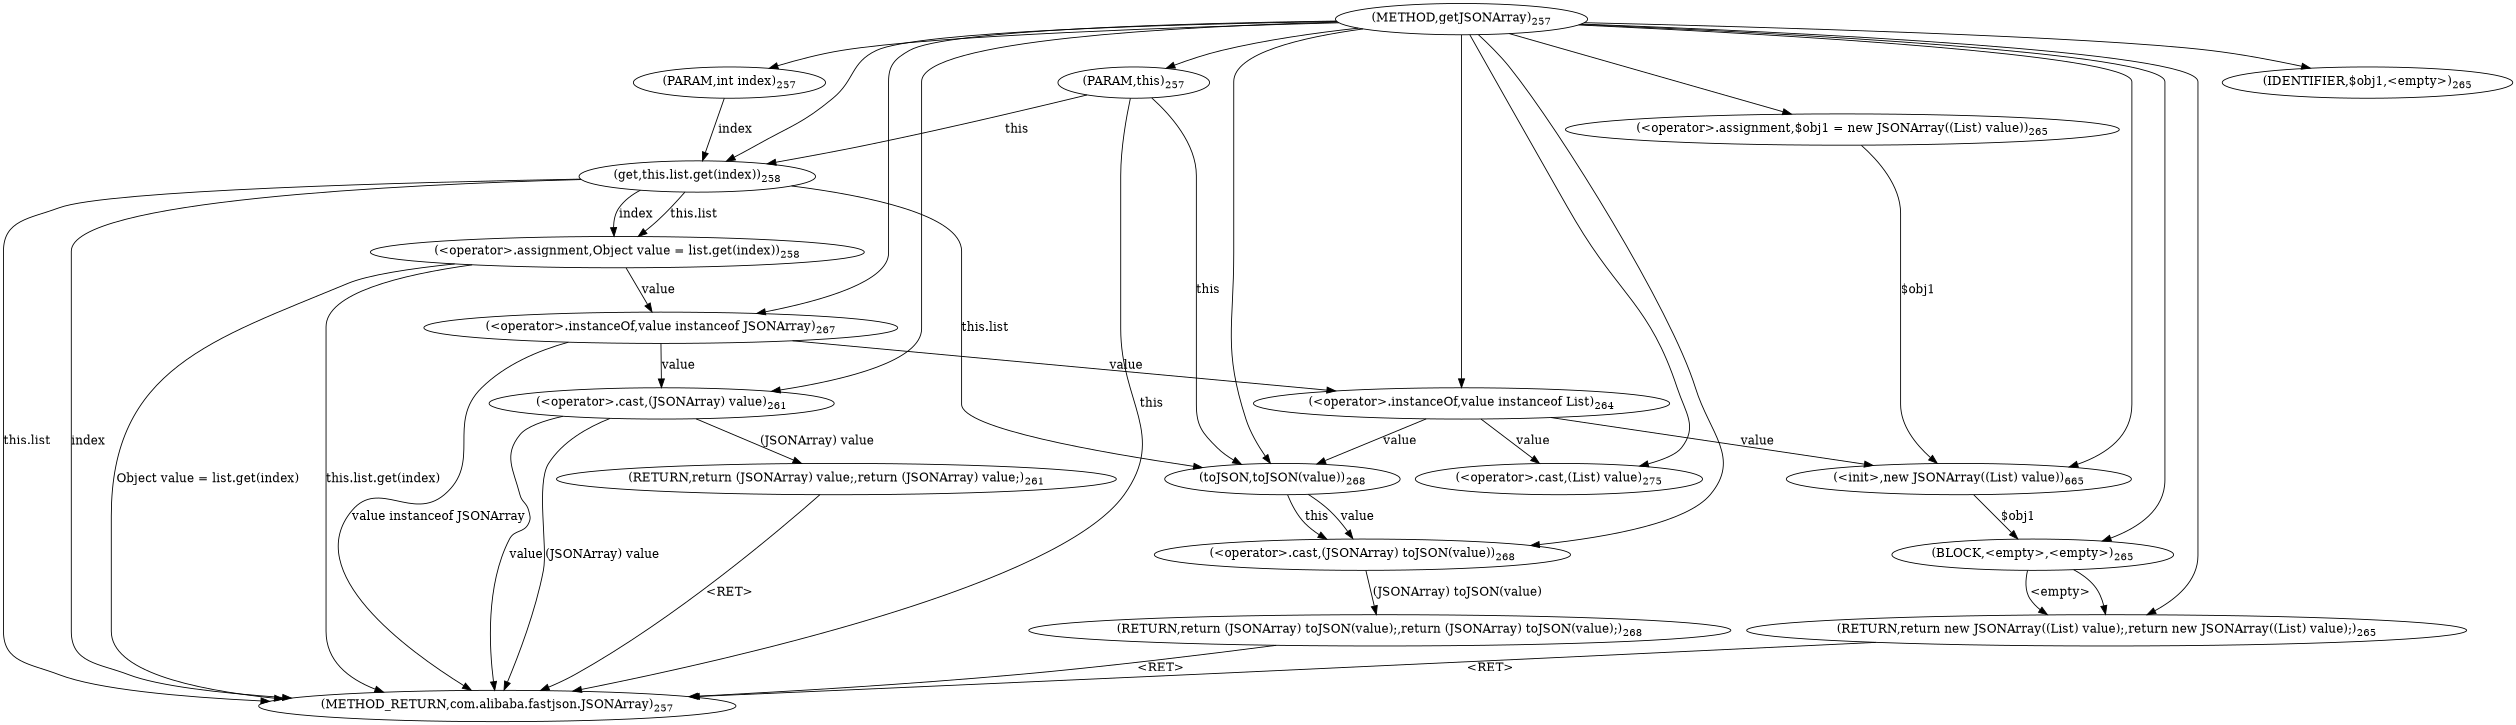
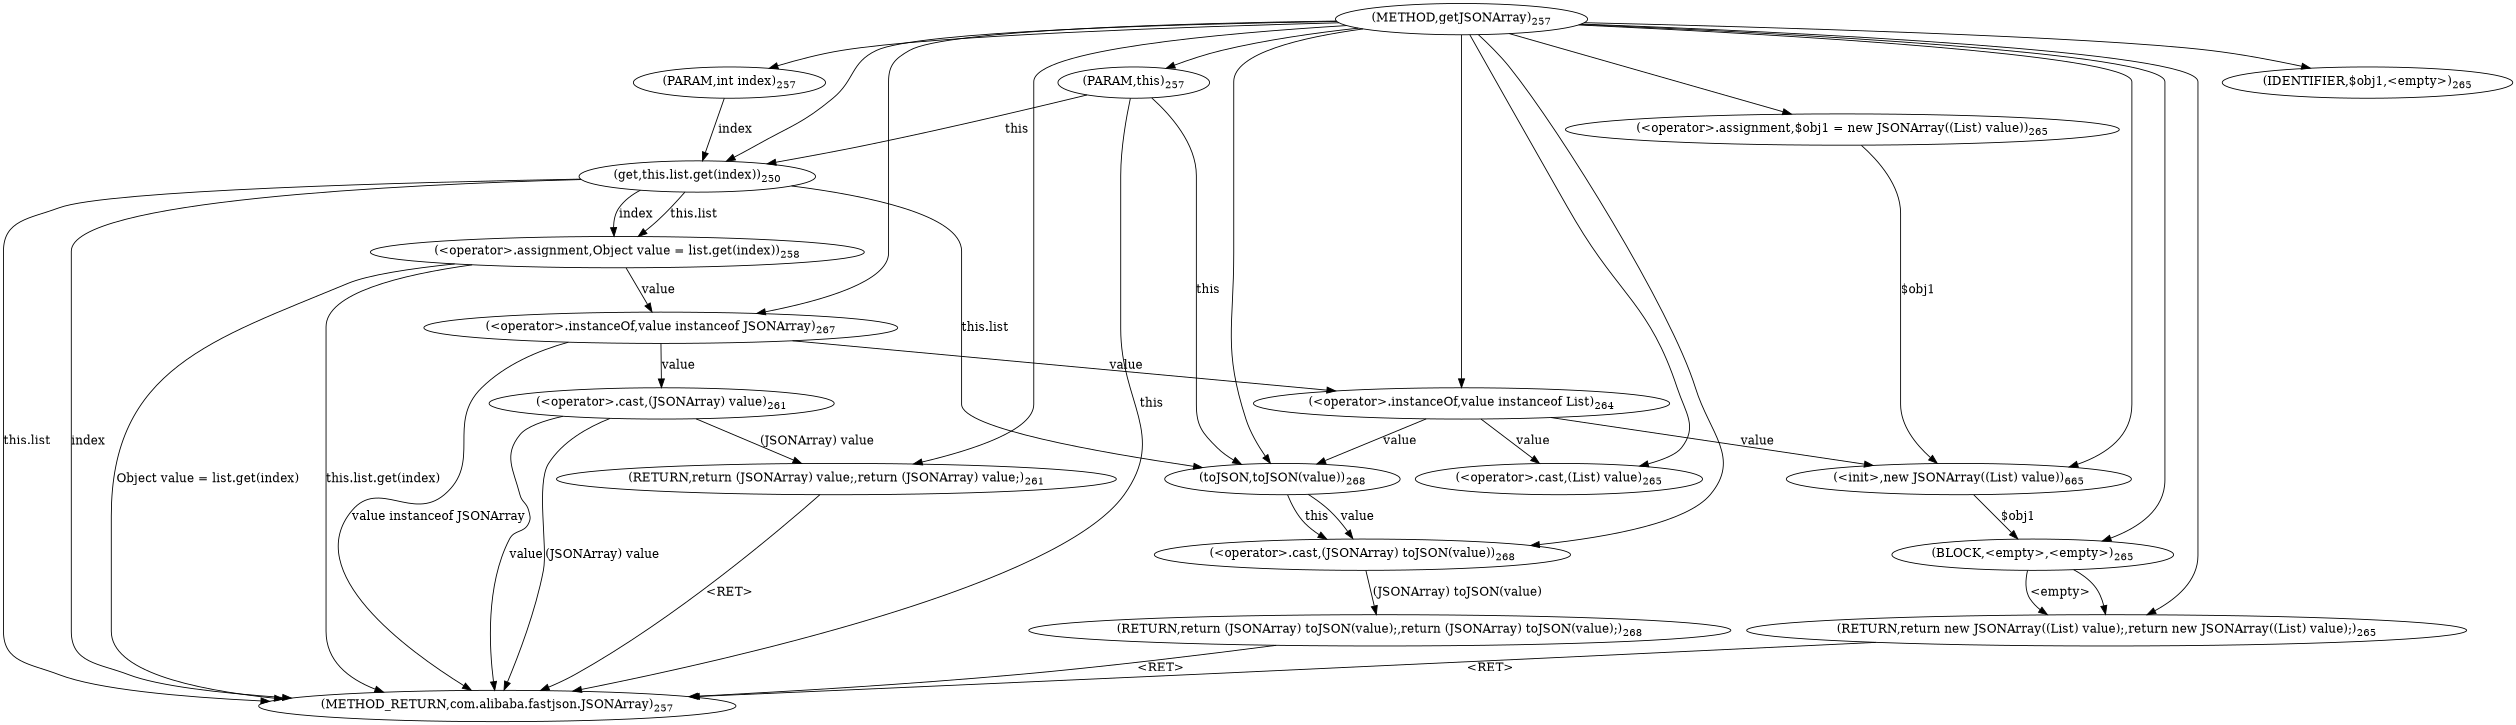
(927, 74) -> (1034, 147)
(771, 175) -> (771, 175)
(1652, 478) -> (1652, 478)
